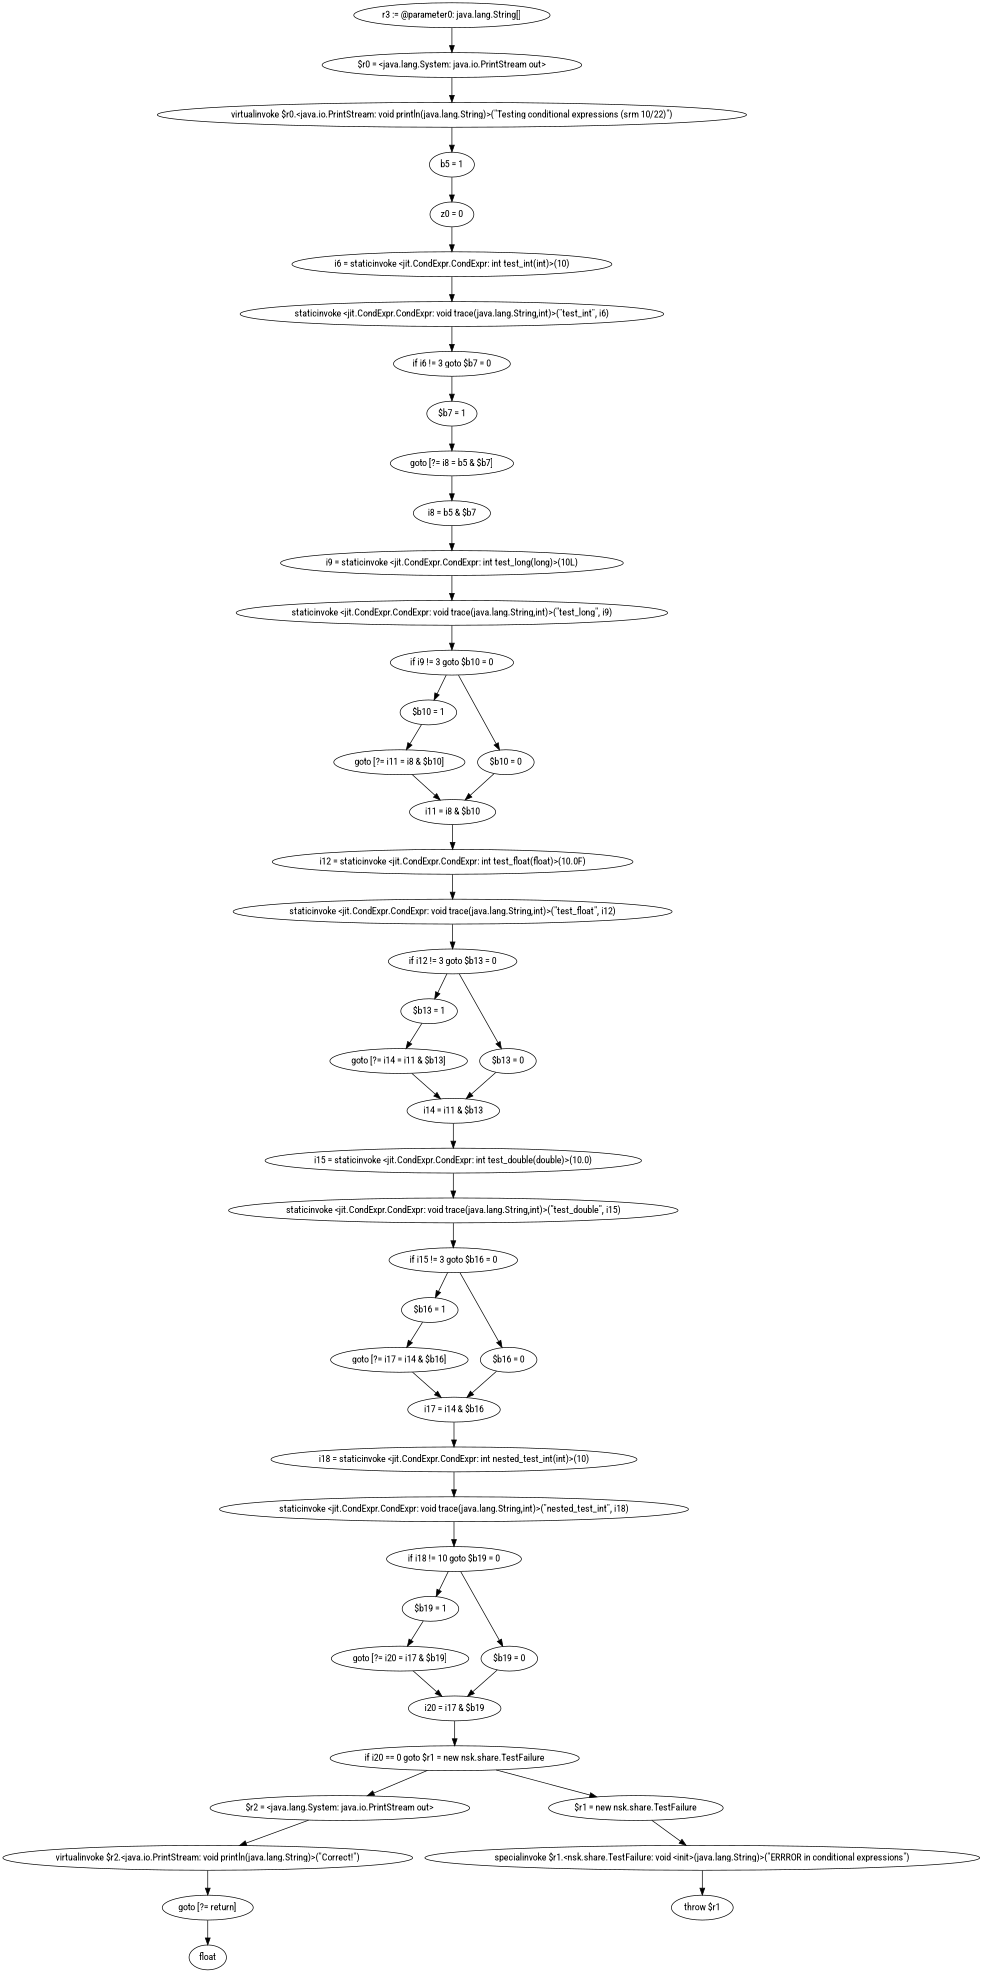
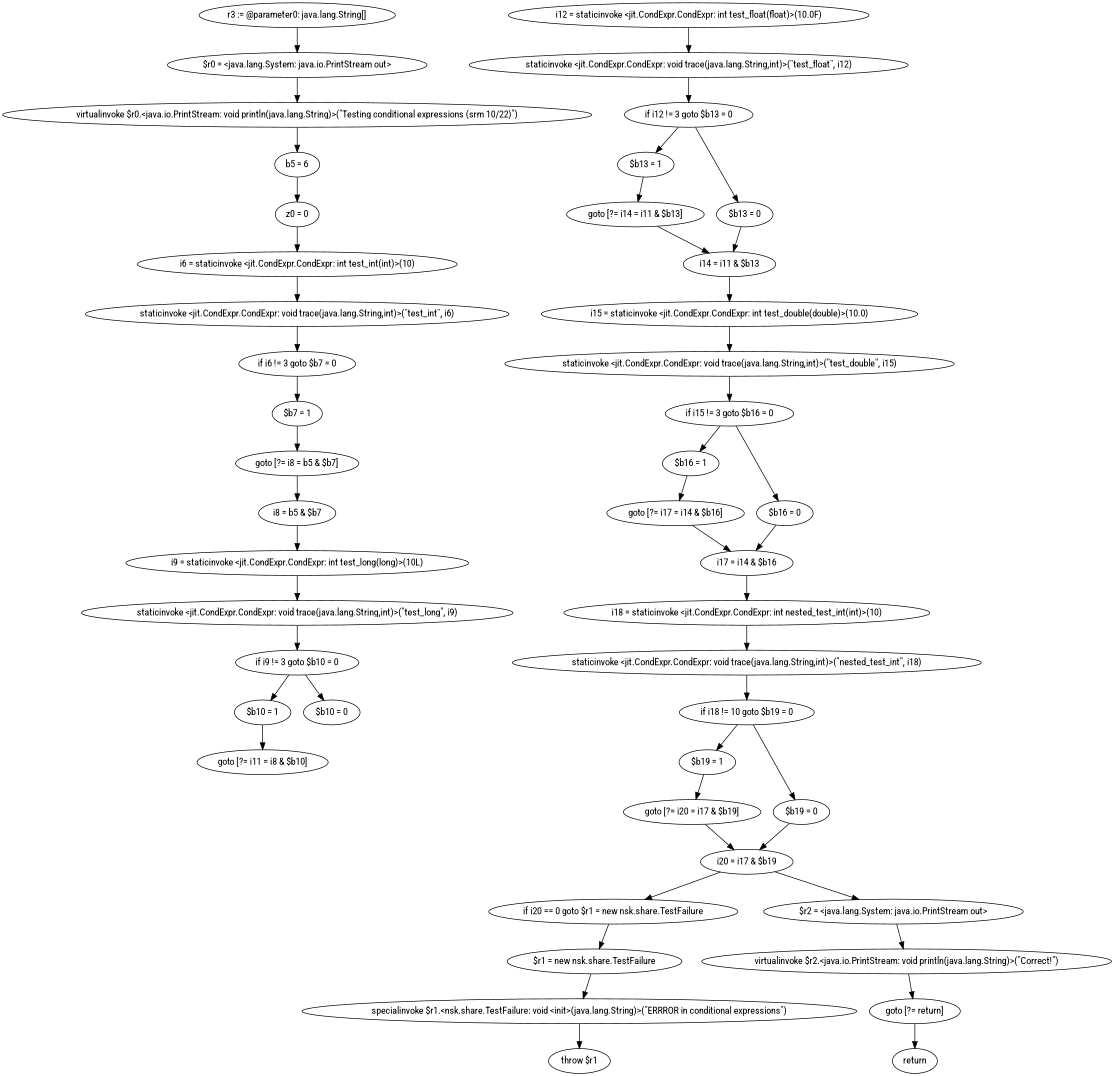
(452, 165) -> (297, 165)
(453, 812) -> none
(401, 1782) -> (814, 885)
(208, 1957) -> (915, 1061)
